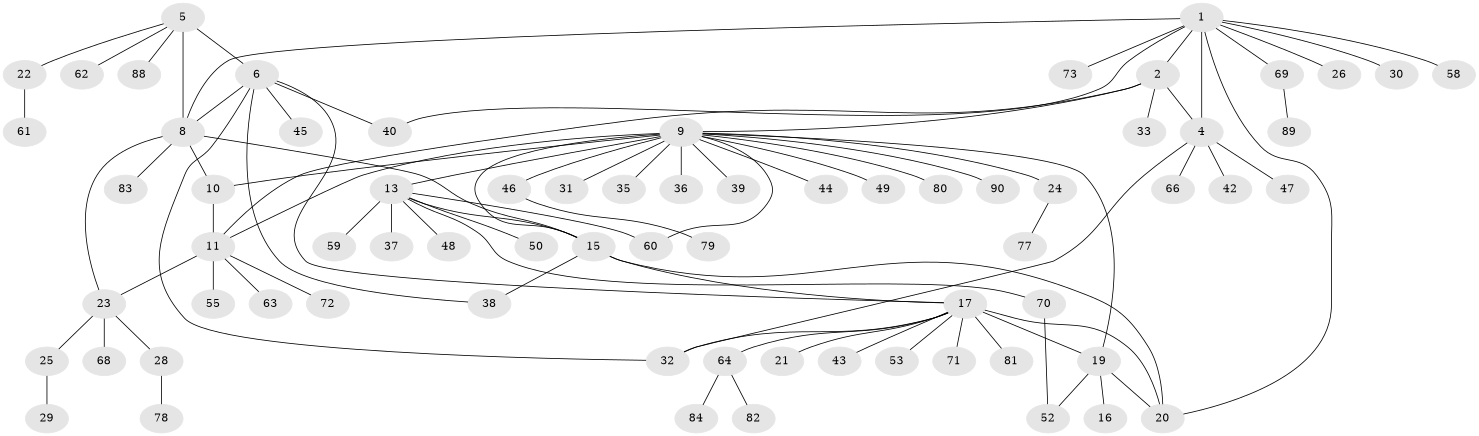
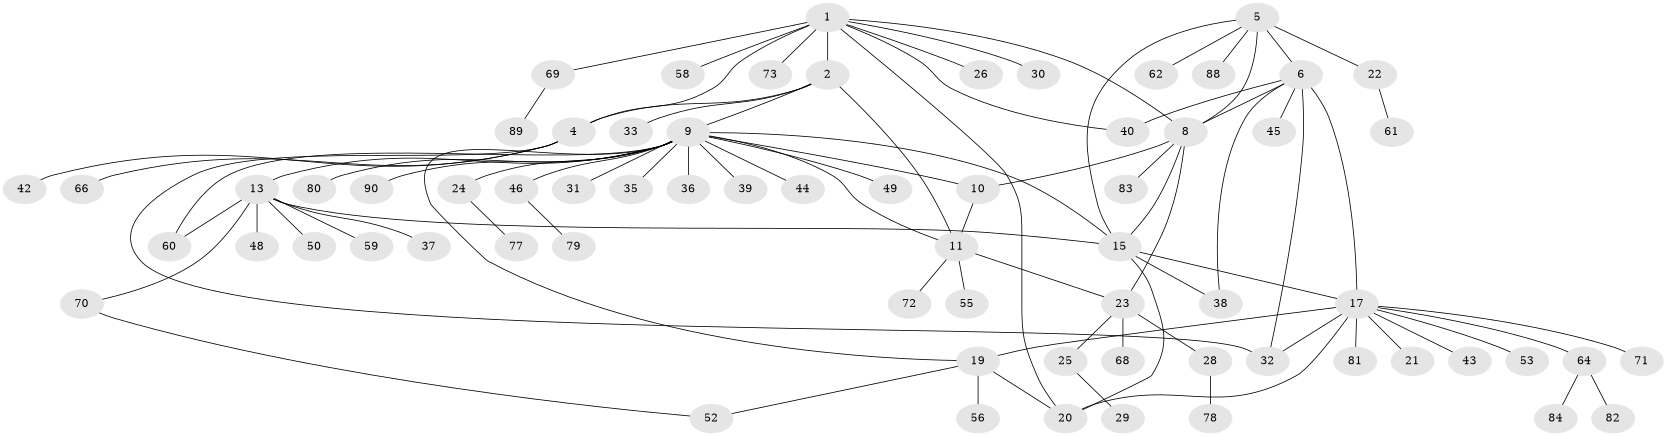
none -> (1103, 87)
(1288, 189) -> none
(271, 304) -> none
(1105, 419) -> (978, 419)
